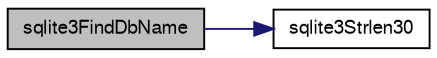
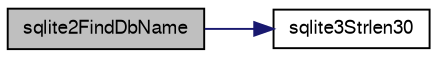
(106, 29) -> (106, 29)
